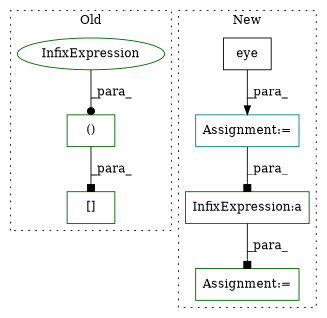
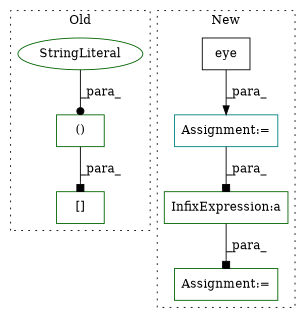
(91, 54) -> (80, 54)
